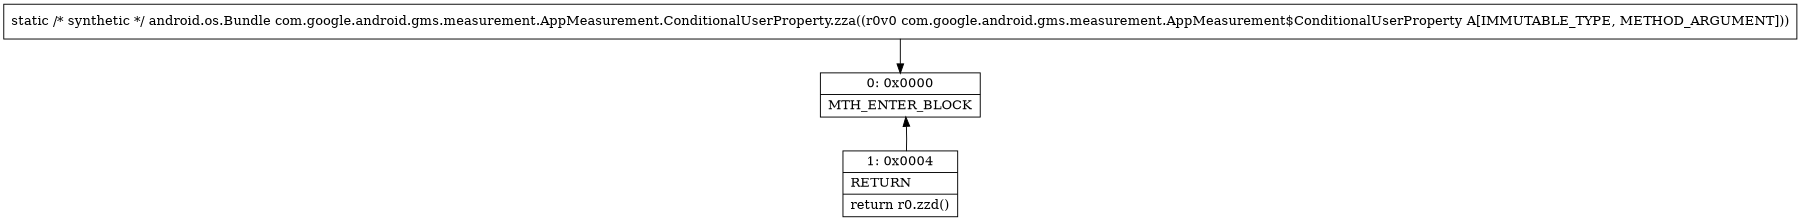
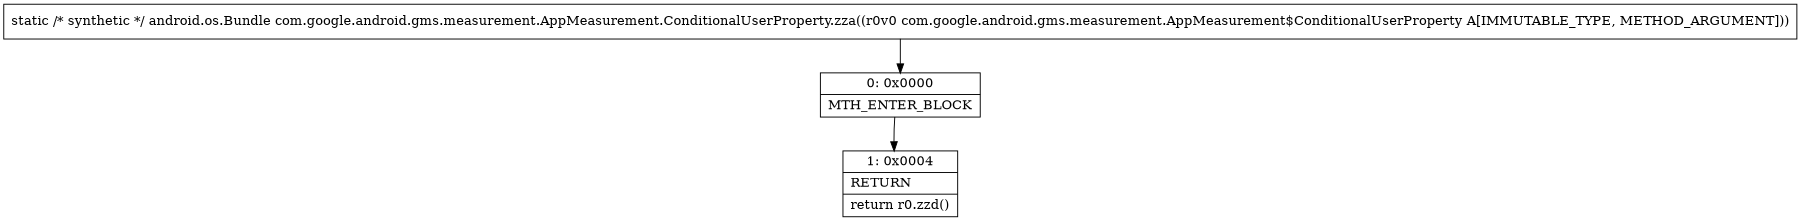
(907, 139) -> (894, 129)
